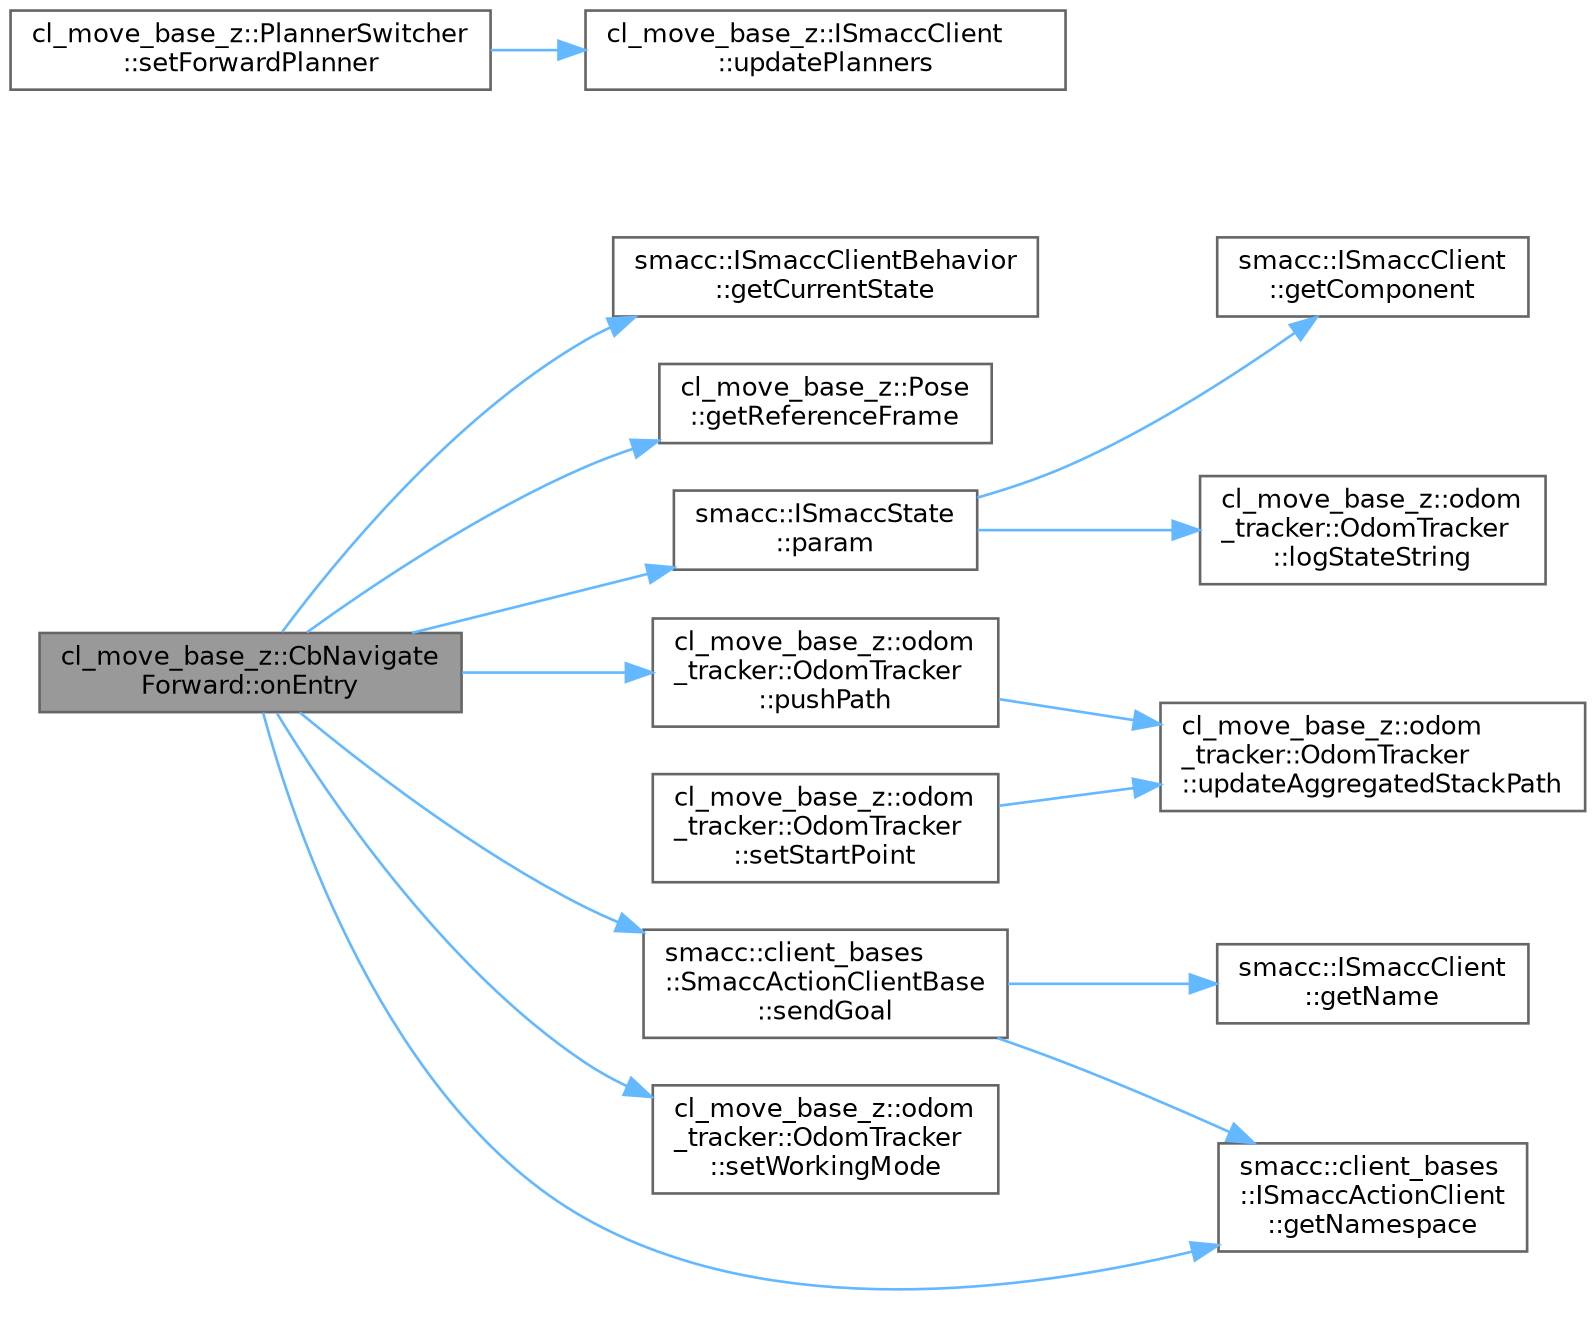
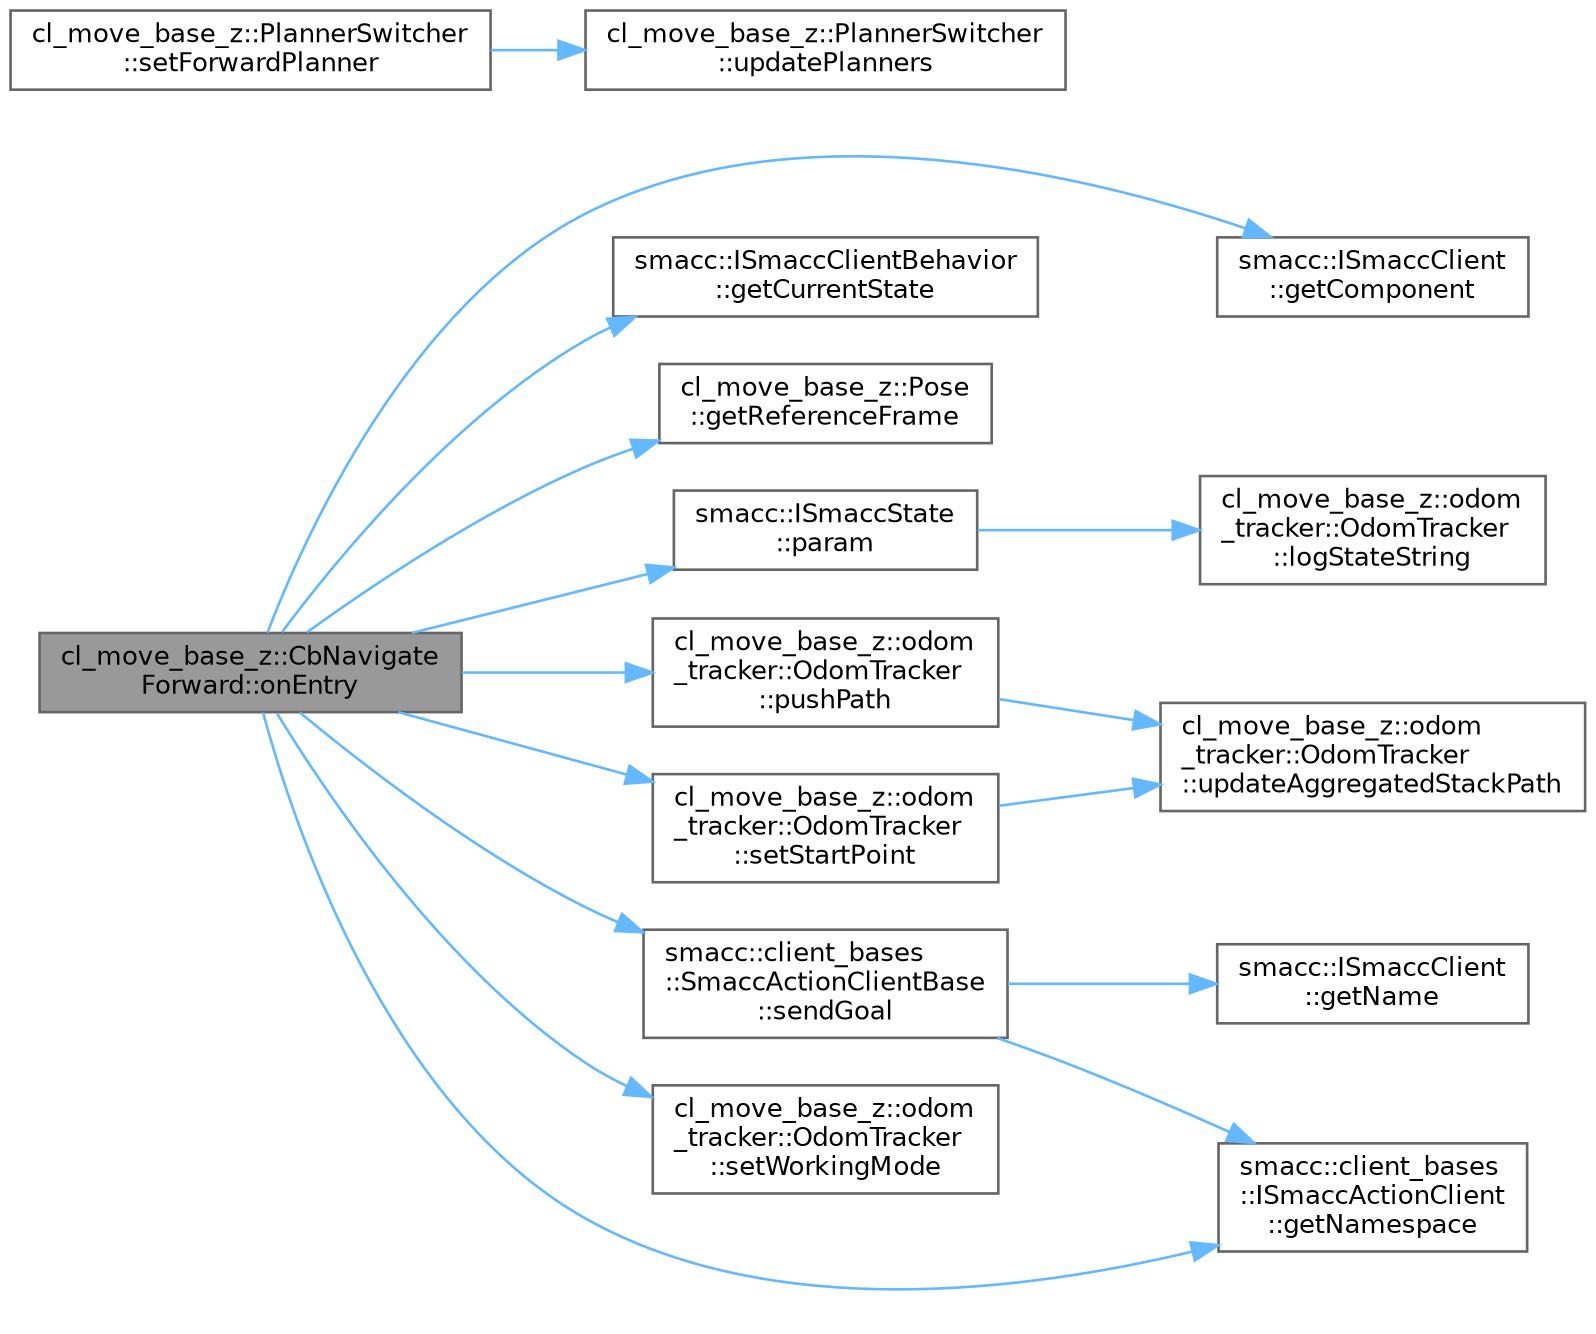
(826, 50) -> (826, 50)
(1143, 429) -> (650, 188)
none -> (512, 743)
